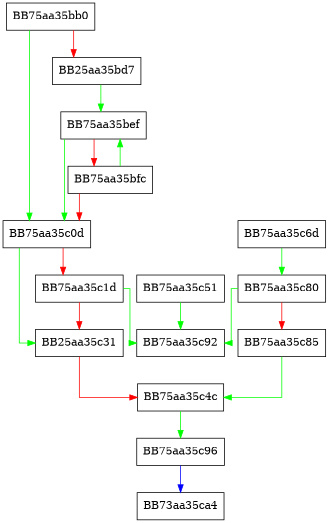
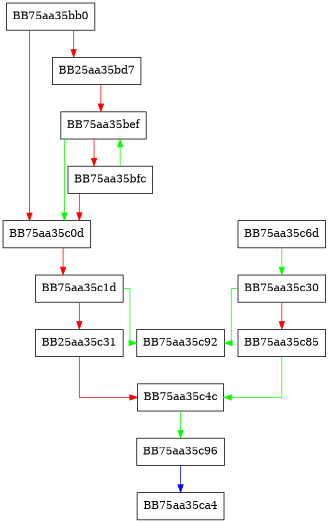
(101, 94) -> (101, 94)
(29, 122) -> (29, 122)
(181, 289) -> none
(282, 289) -> (282, 289)
(19, 300) -> none
(181, 506) -> (181, 506)
